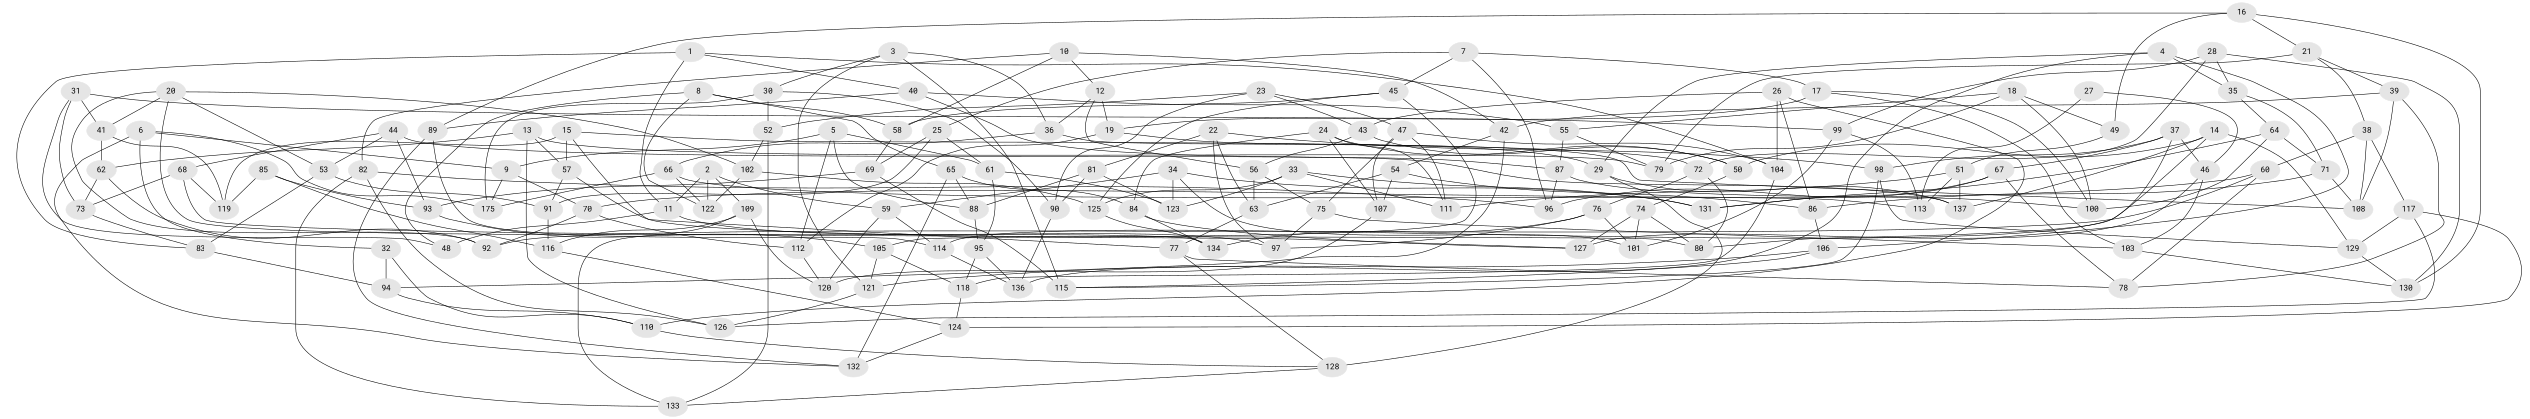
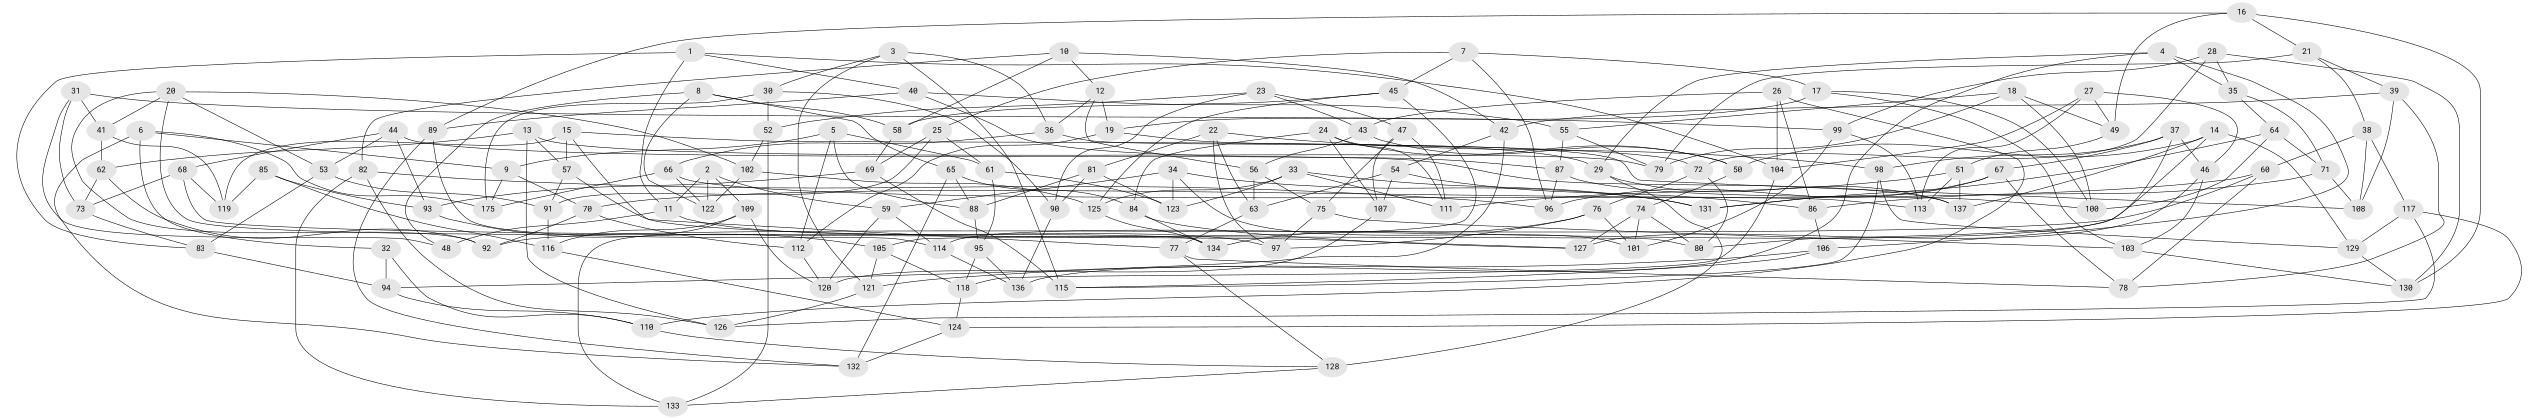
none -> (2102, 111)
(1557, 144) -> (1932, 150)
